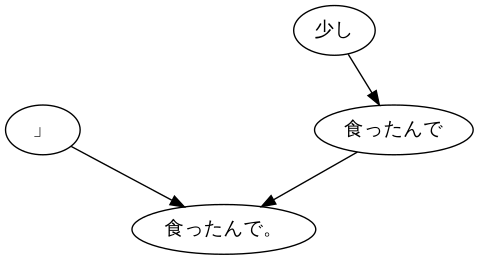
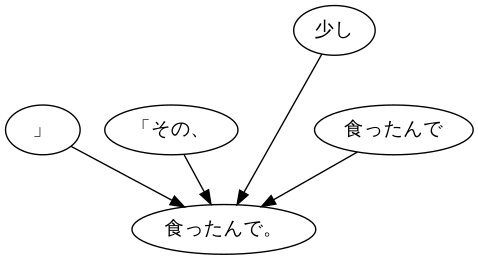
(360, 74) -> (283, 123)
none -> (171, 130)
